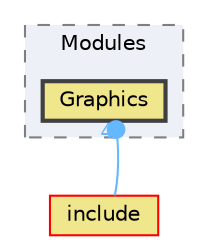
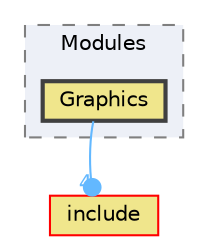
(118, 167) -> (90, 150)
